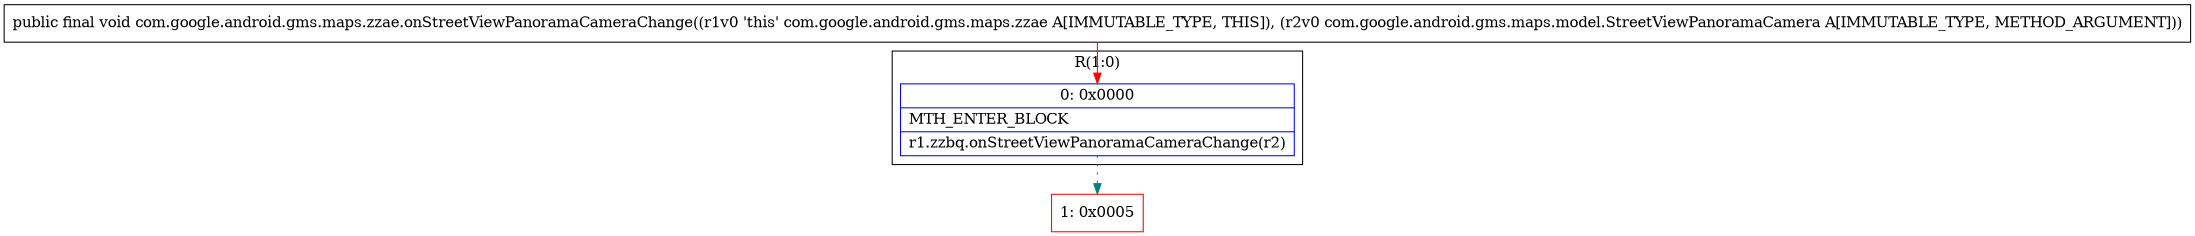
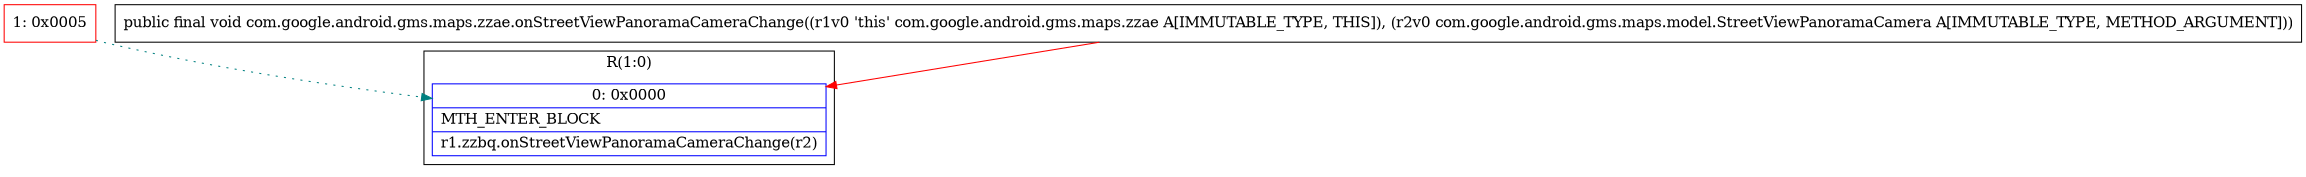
(1097, 171) -> (258, 73)
